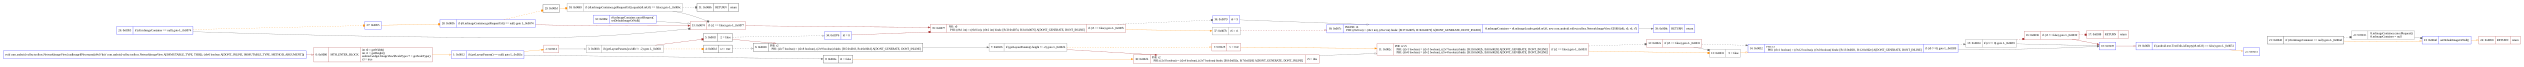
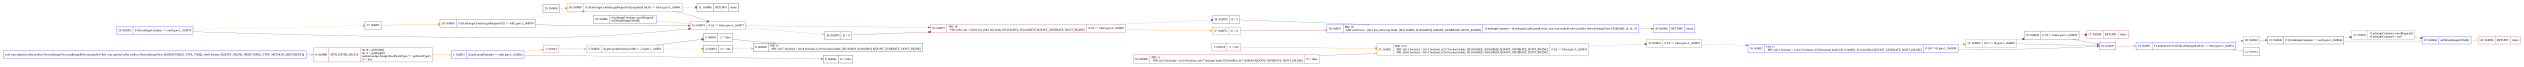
(522, 15) -> (550, 15)
(672, 22) -> (672, 22)
(837, 27) -> (837, 27)
(1352, 27) -> (1350, 27)
(1282, 31) -> (1282, 31)
(2052, 35) -> (2052, 35)
(777, 36) -> (784, 31)
none -> (2252, 40)
(1028, 47) -> none
(1308, 48) -> (1308, 48)
(1725, 53) -> none
(992, 59) -> none
(1312, 59) -> (1312, 59)
